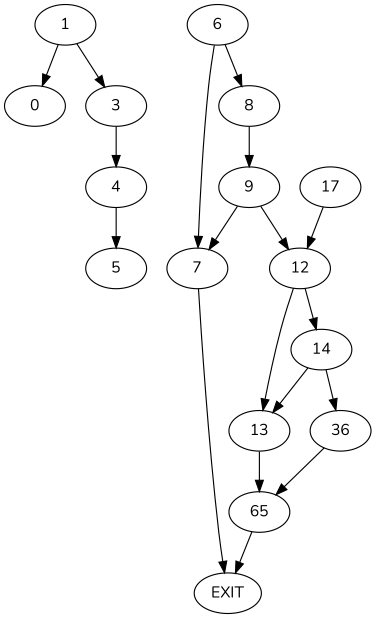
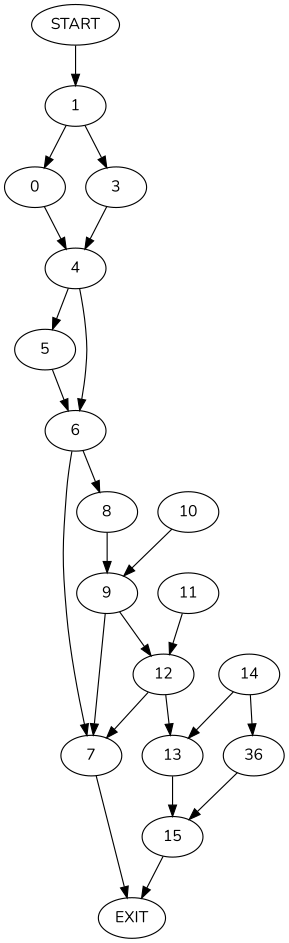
none -> (76, 25)
(330, 187) -> (188, 593)
none -> (53, 223)
(309, 304) -> (131, 711)
none -> (87, 344)
none -> (58, 385)
none -> (188, 512)
(259, 512) -> (173, 837)
